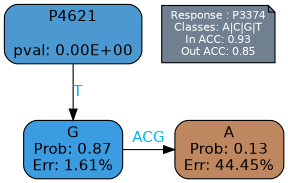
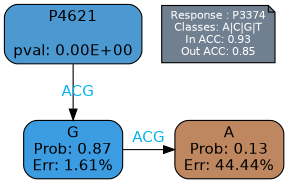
(78, 92) -> (78, 92)
(229, 150) -> (229, 150)
